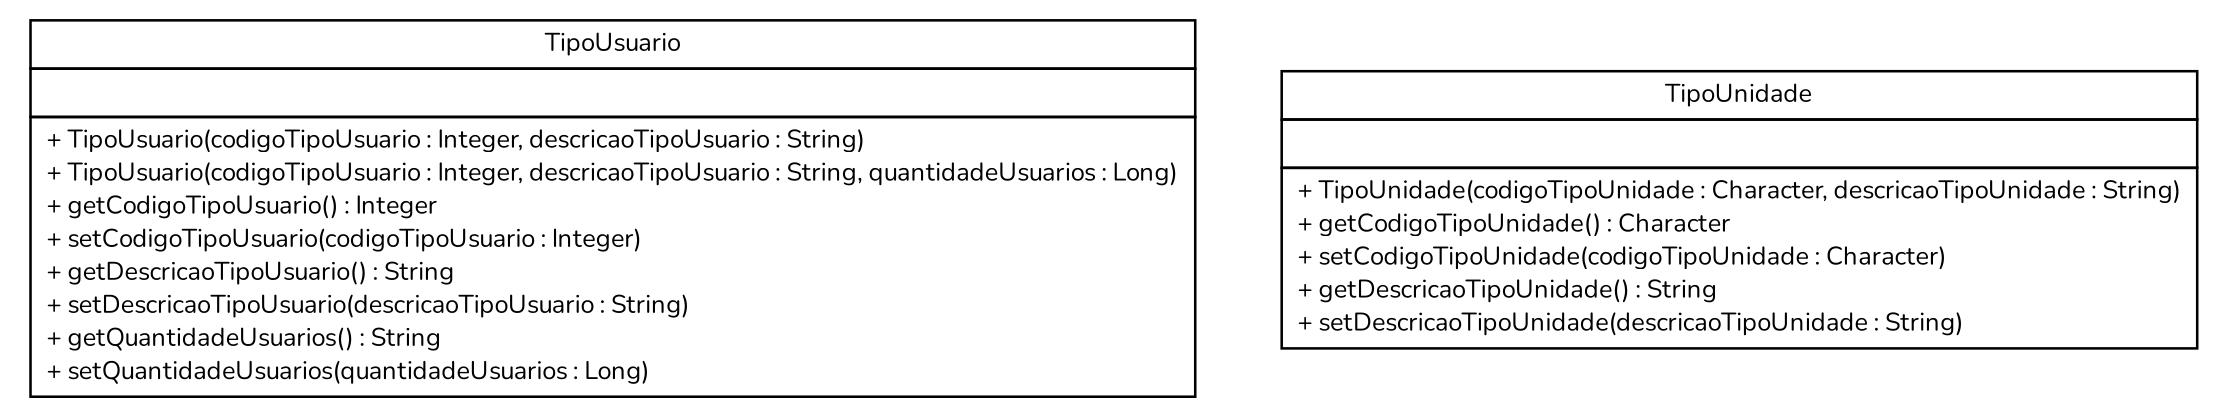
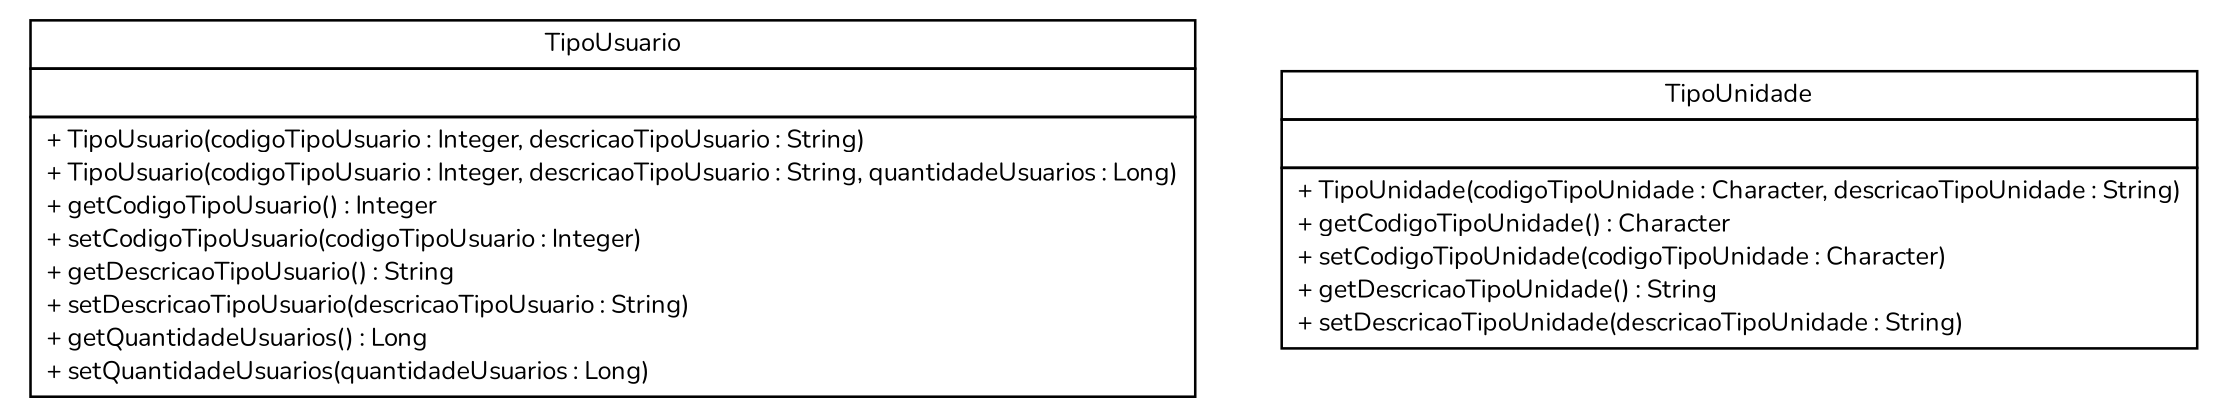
(244, 338) -> (238, 338)
